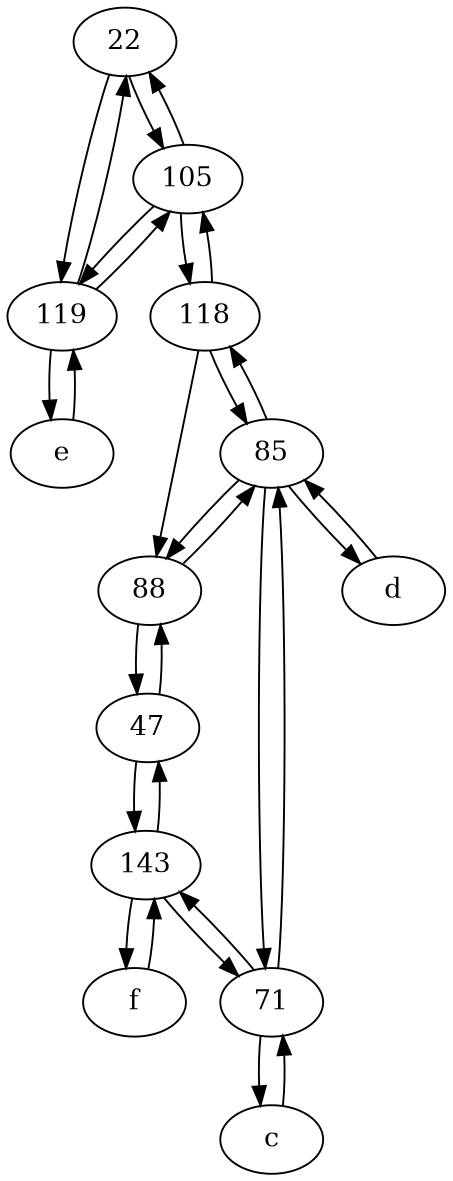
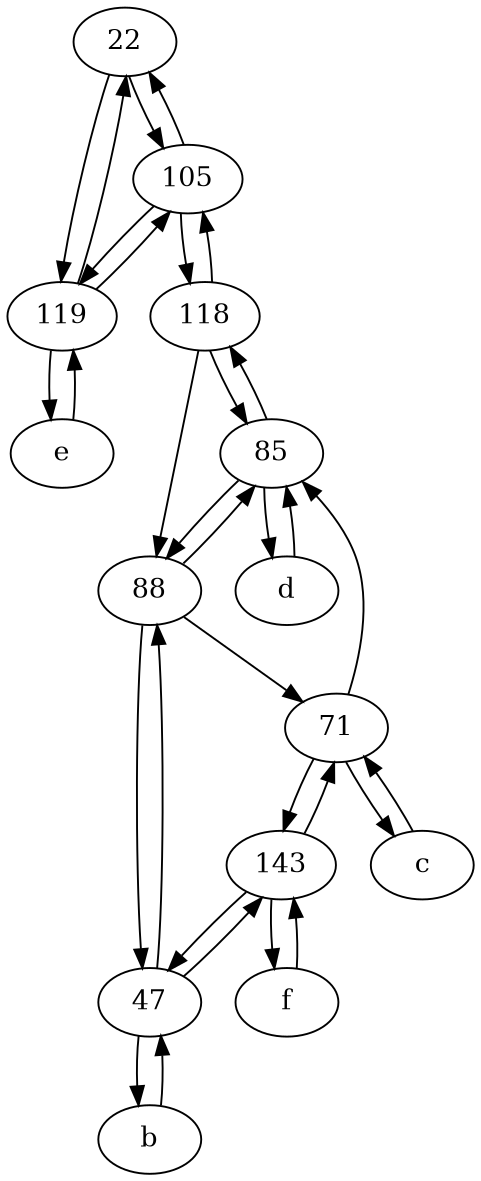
(259, 718) -> (235, 654)
none -> (150, 1140)
